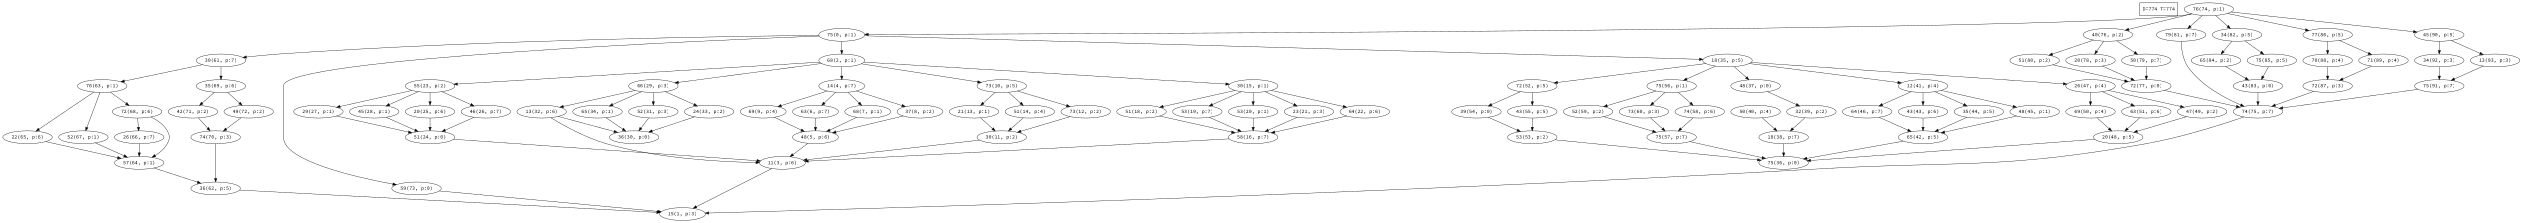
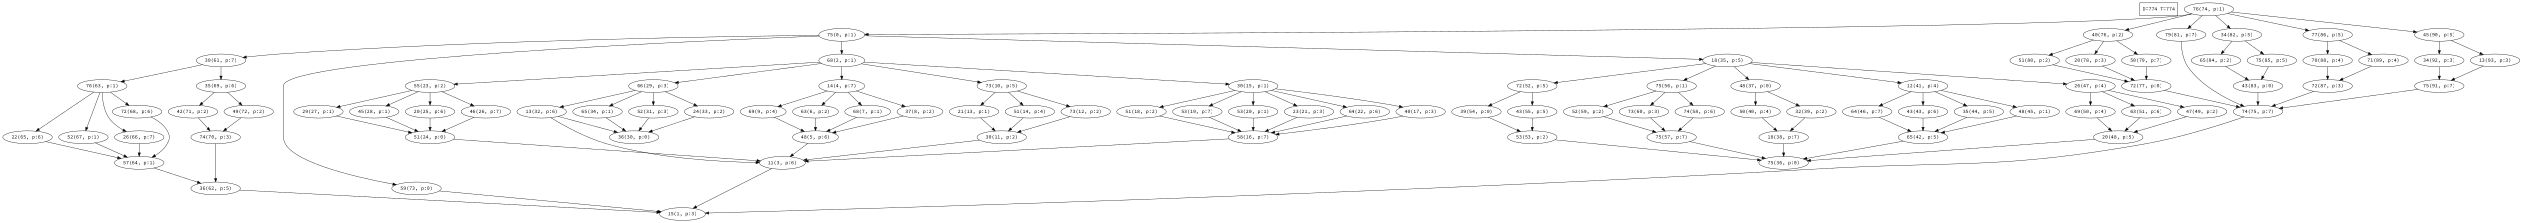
none -> (1756, 97)
(815, 112) -> (815, 112)
none -> (1421, 112)
(138, 123) -> (107, 115)
